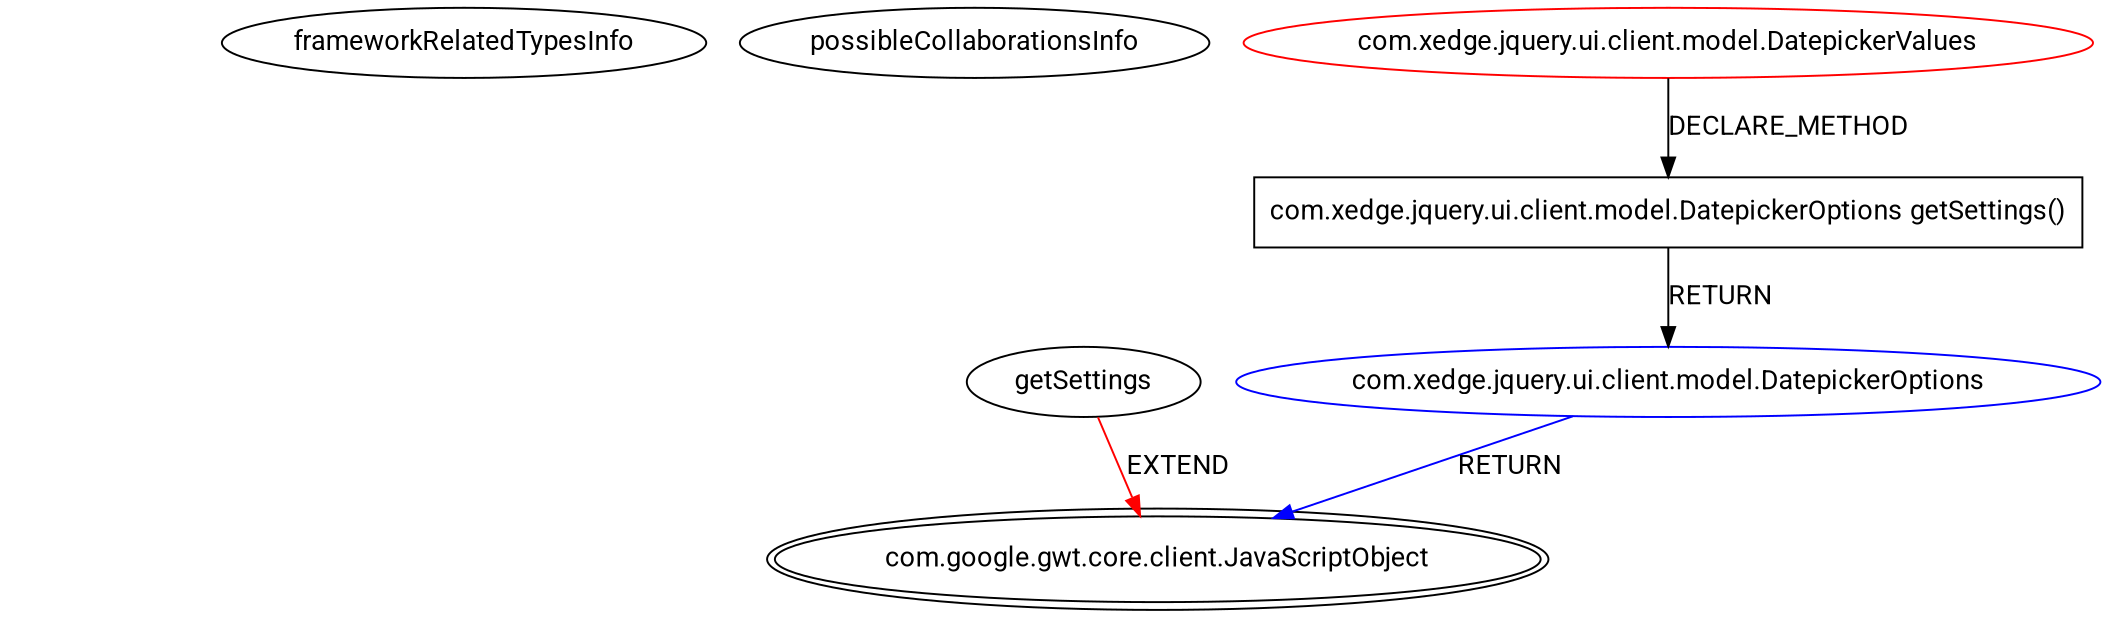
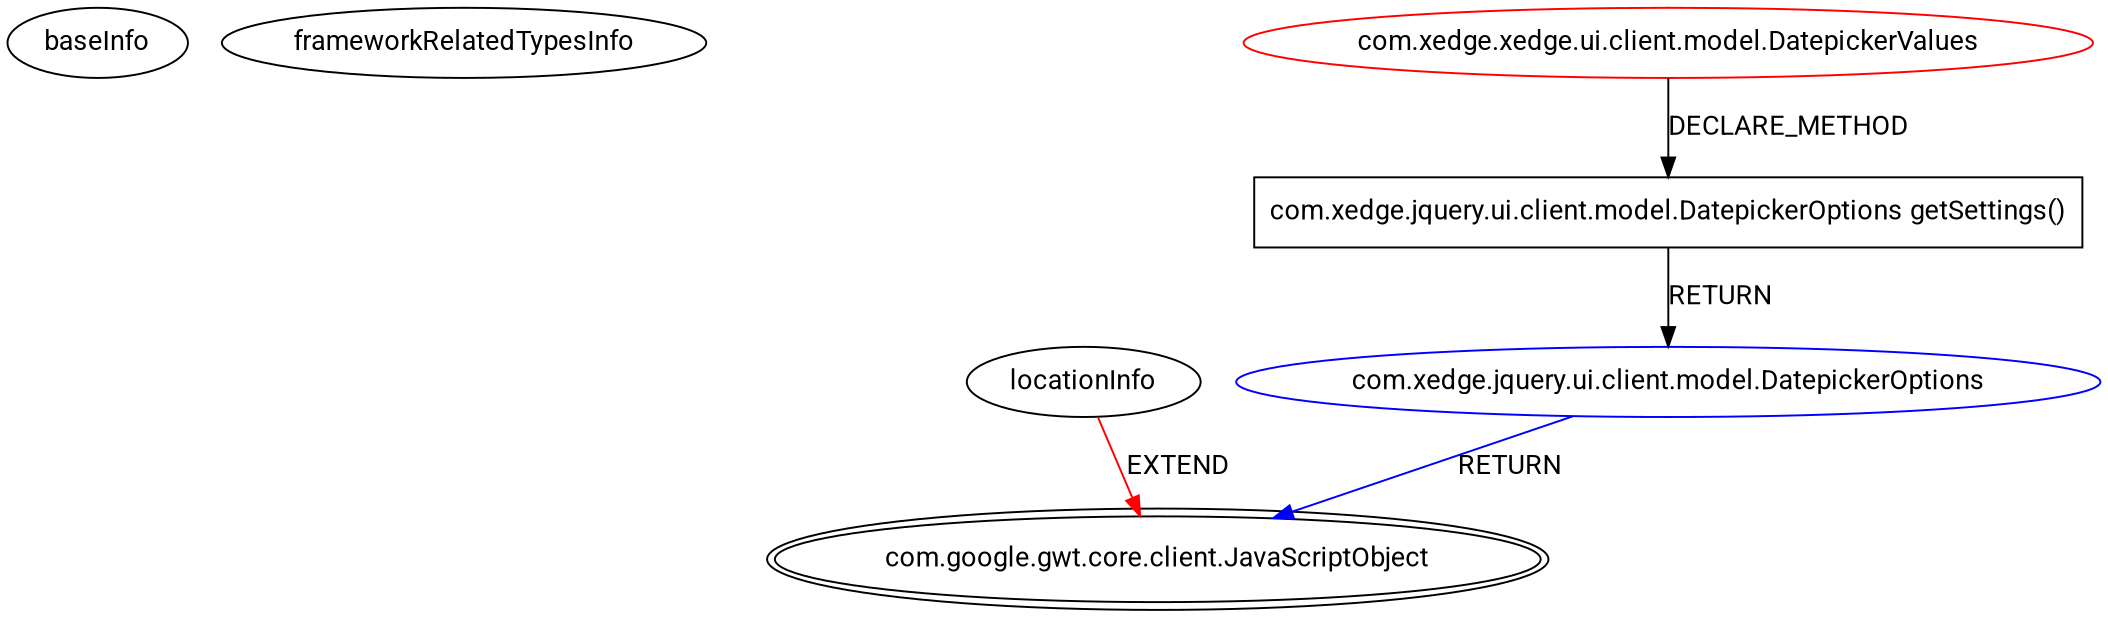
none -> (98, 43)
(975, 43) -> none
(1668, 43) -> (1668, 43)
(1084, 382) -> (1084, 382)
